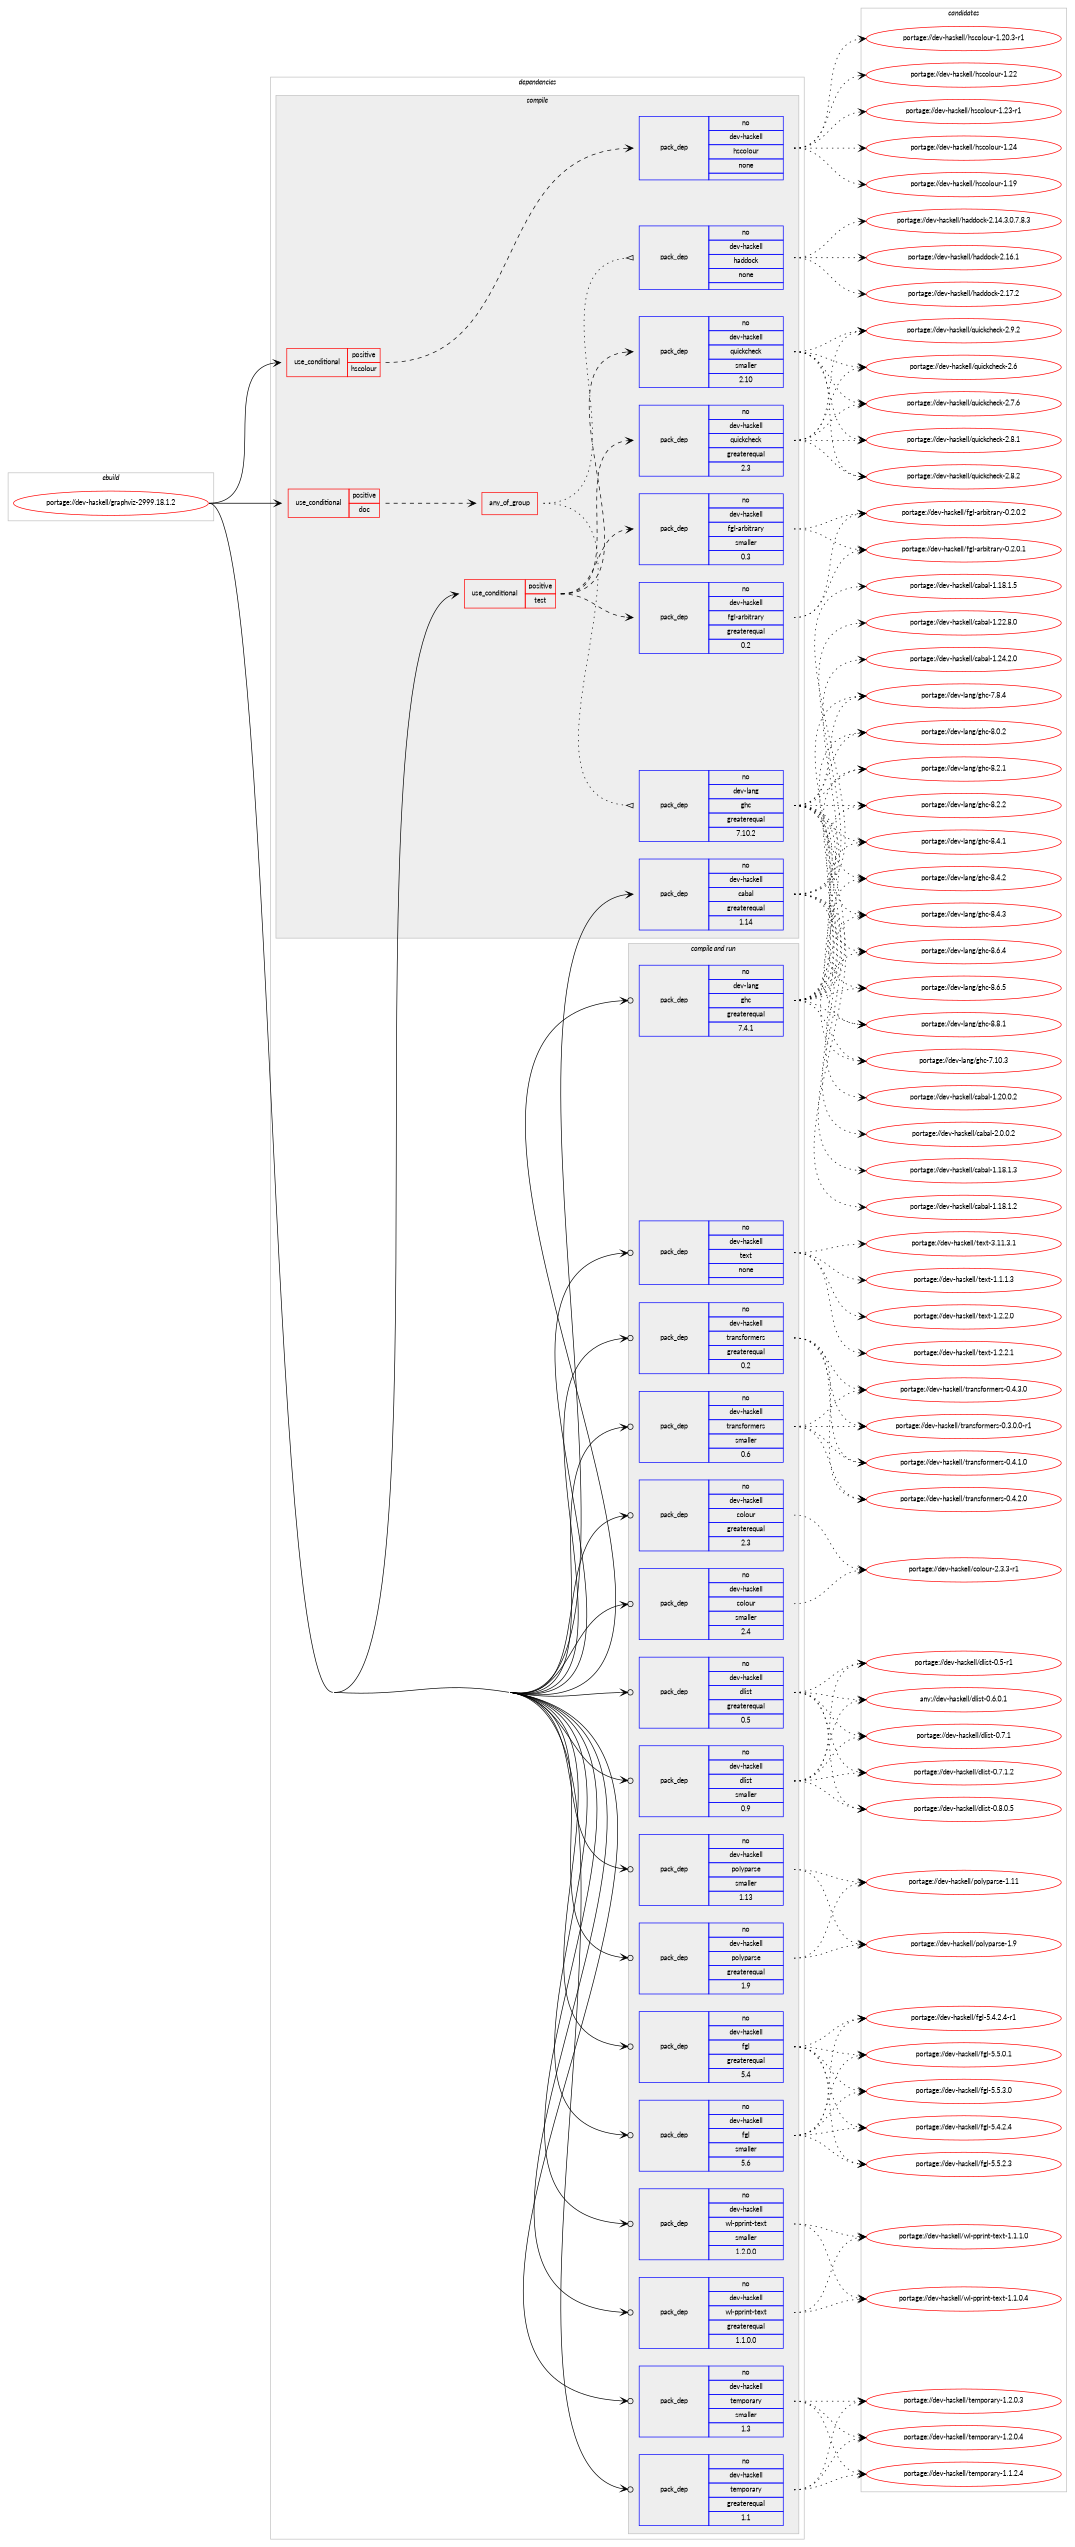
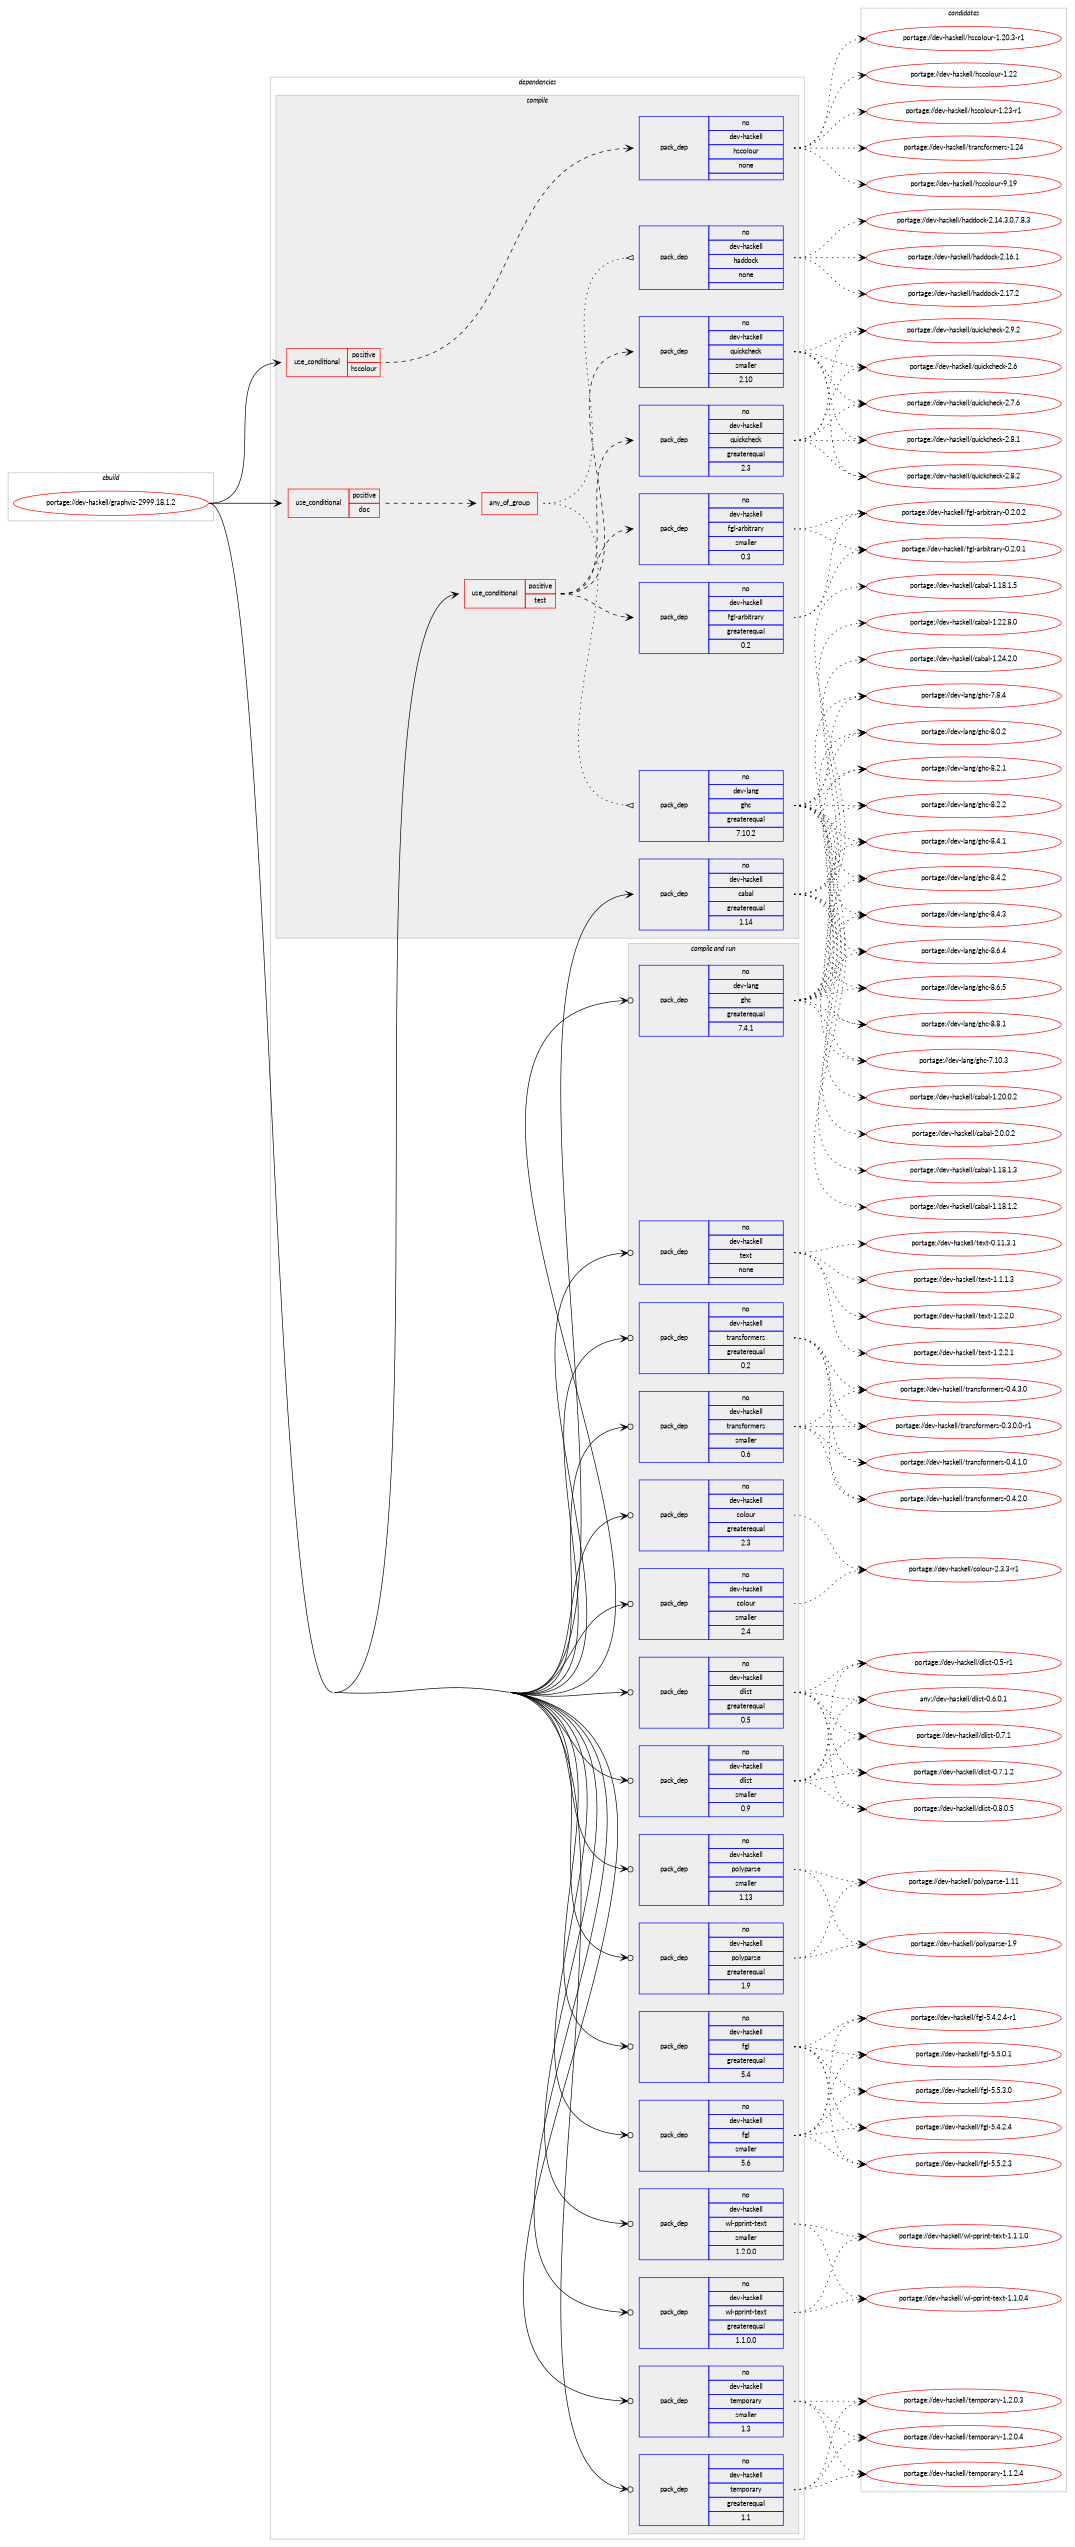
(964, 148) -> (964, 148)
(964, 185) -> (964, 185)
(964, 1244) -> (964, 1244)
